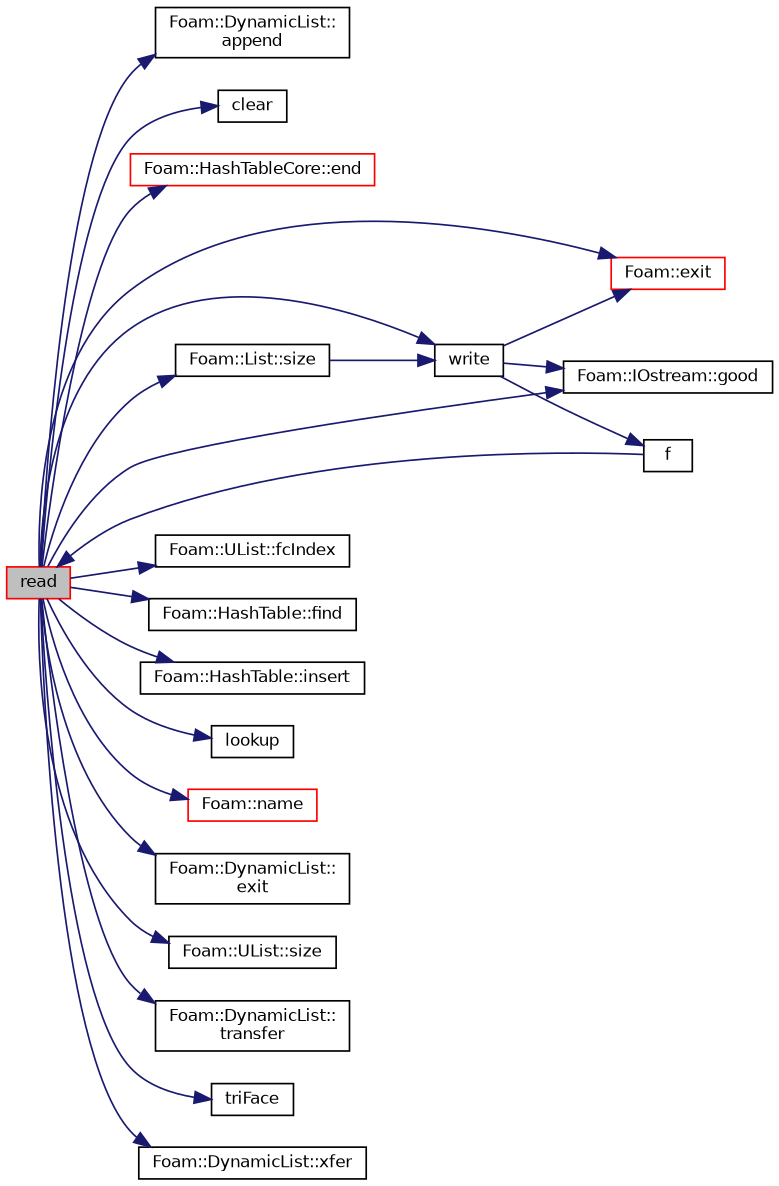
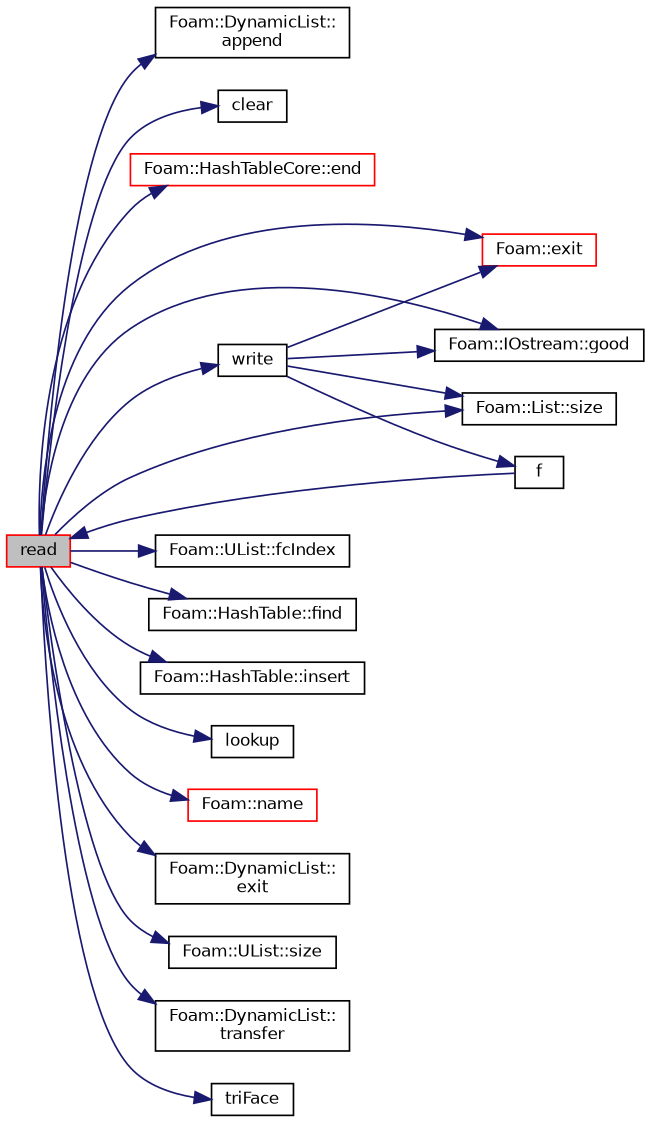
(374, 360) -> (366, 380)
(253, 1163) -> none
